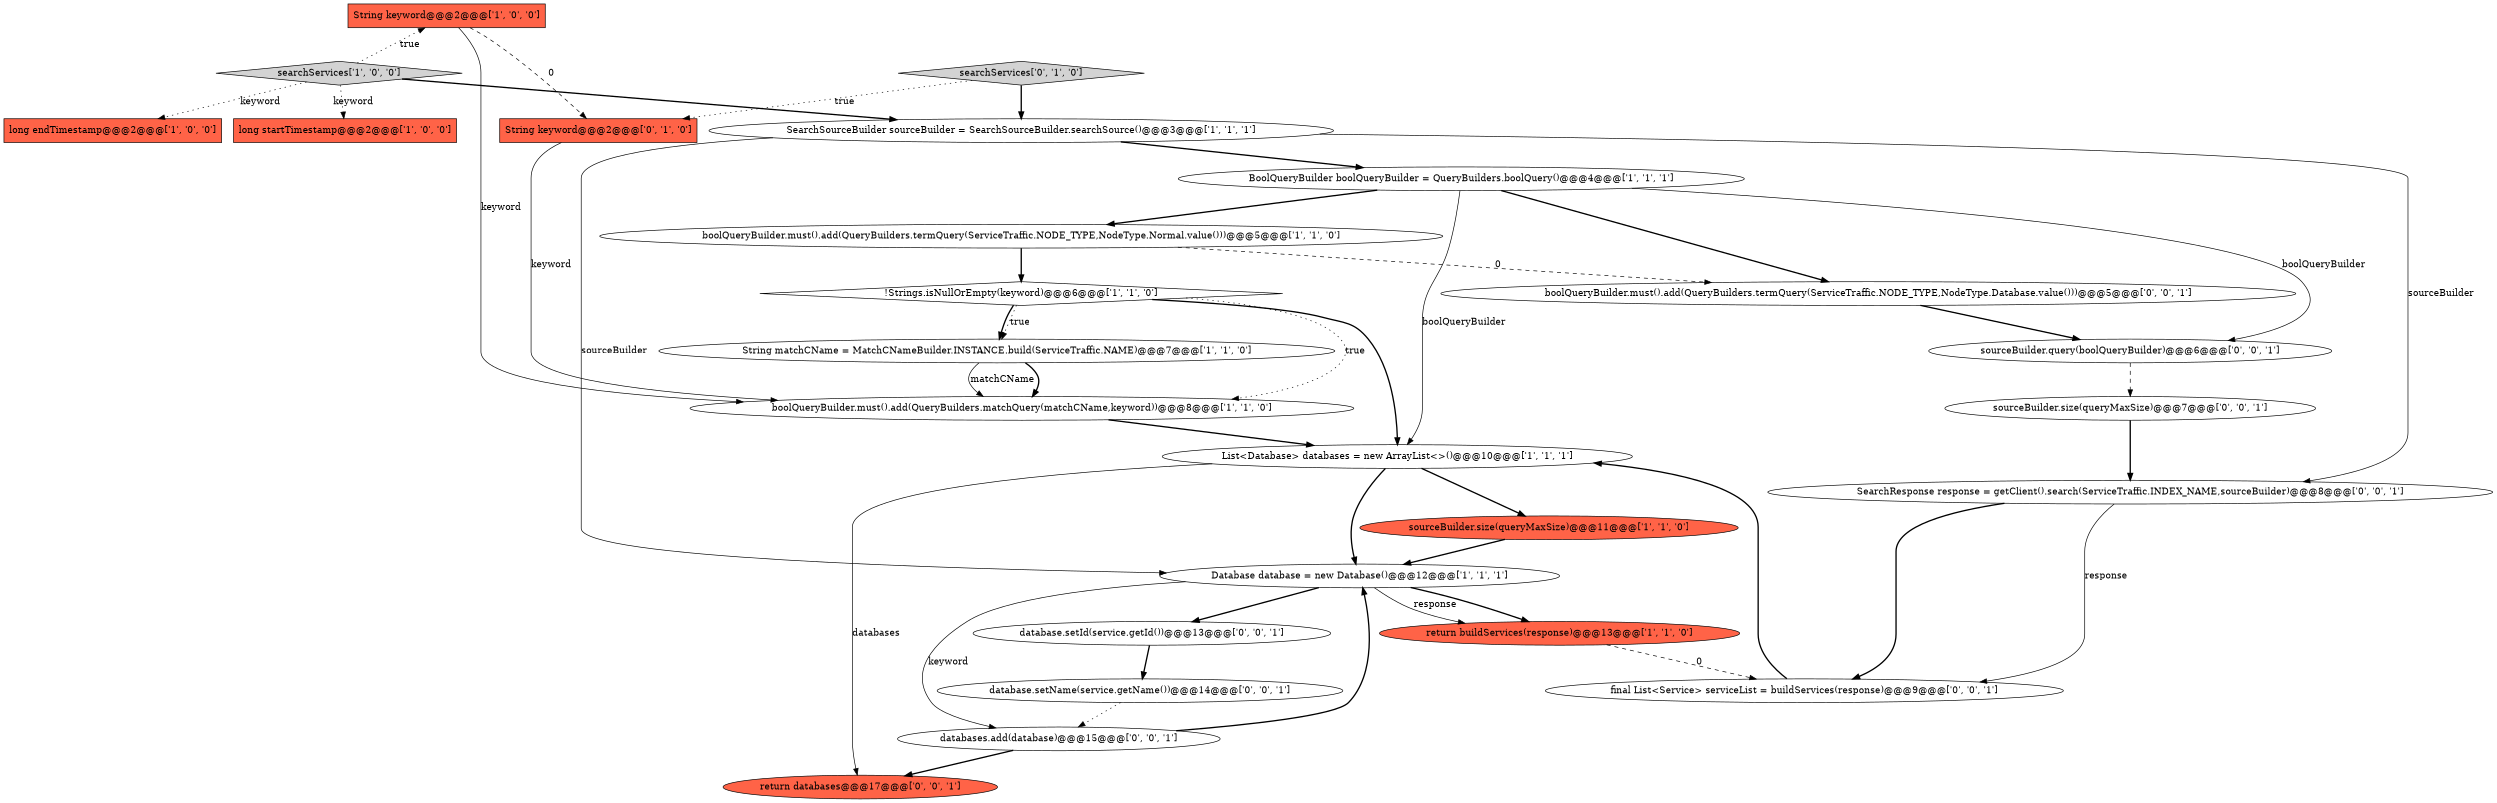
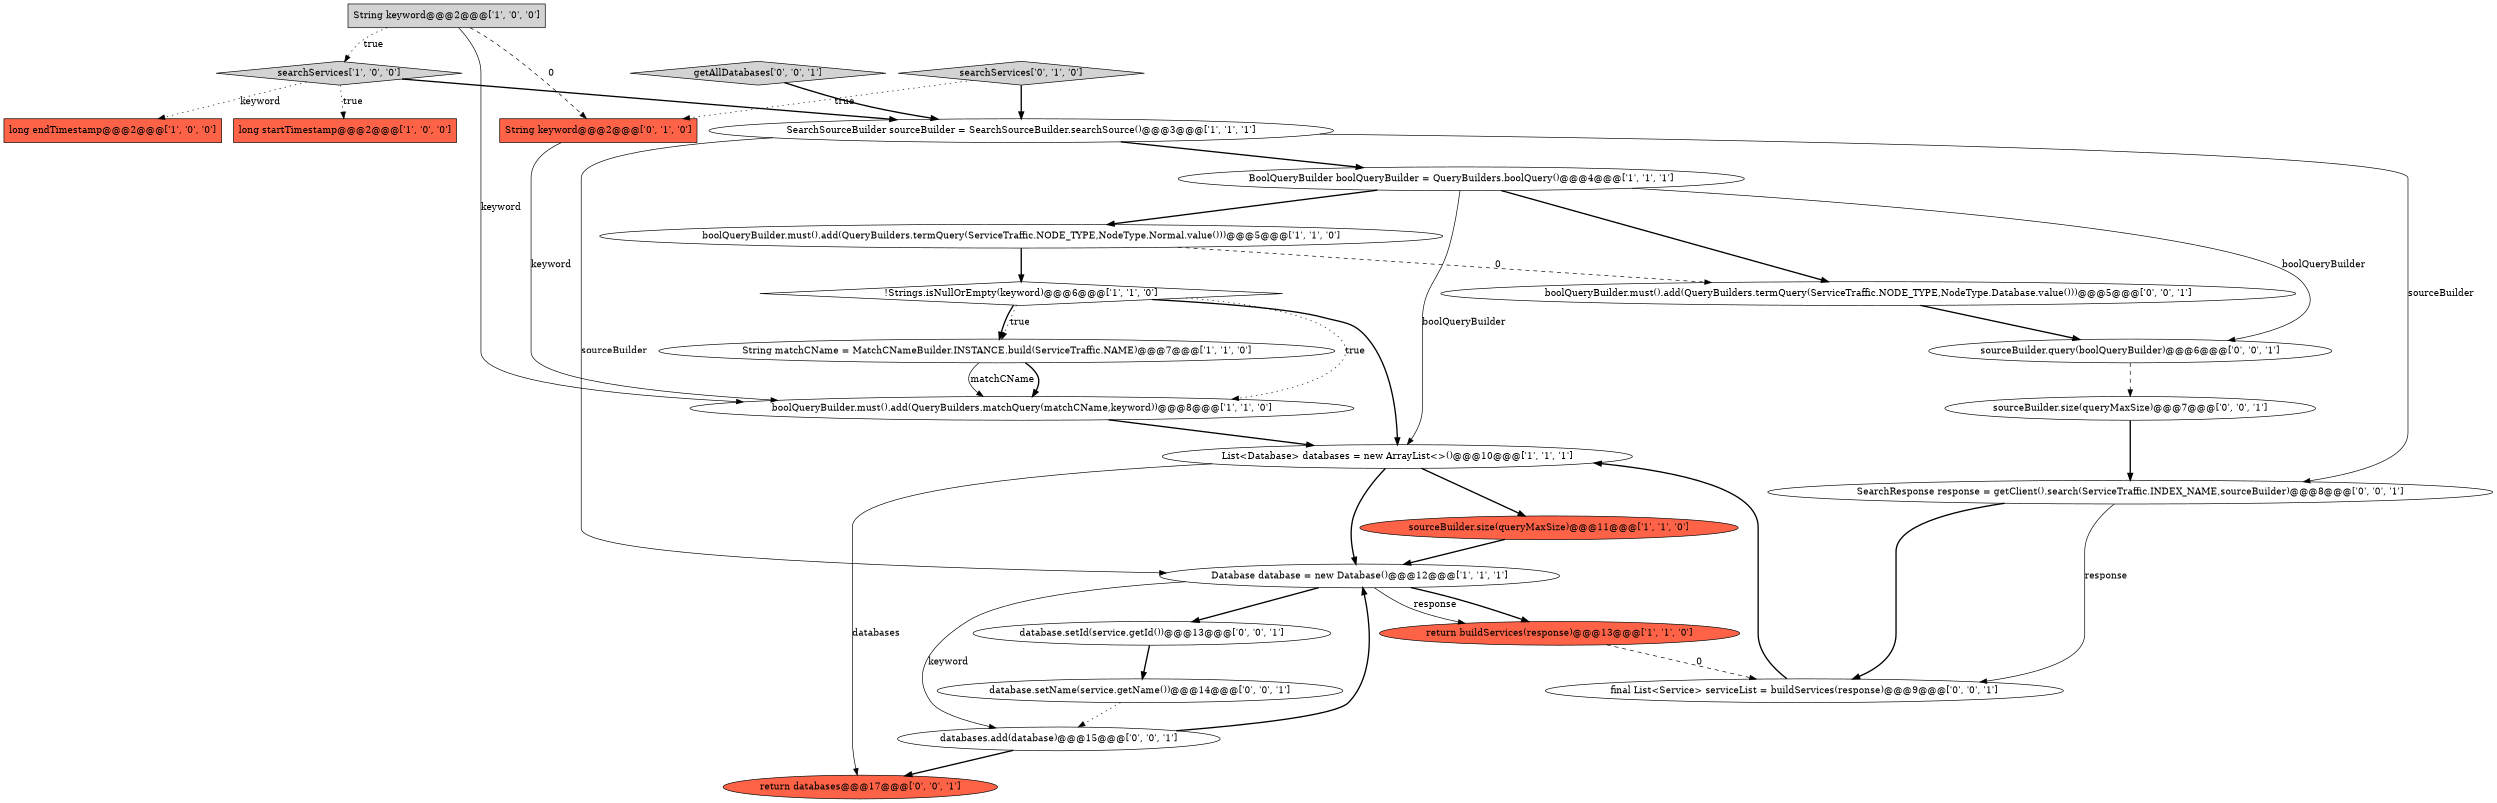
(447, 16) -> (447, 16)
(388, 47) -> (365, 39)
none -> (758, 73)
(353, 102) -> (353, 102)
